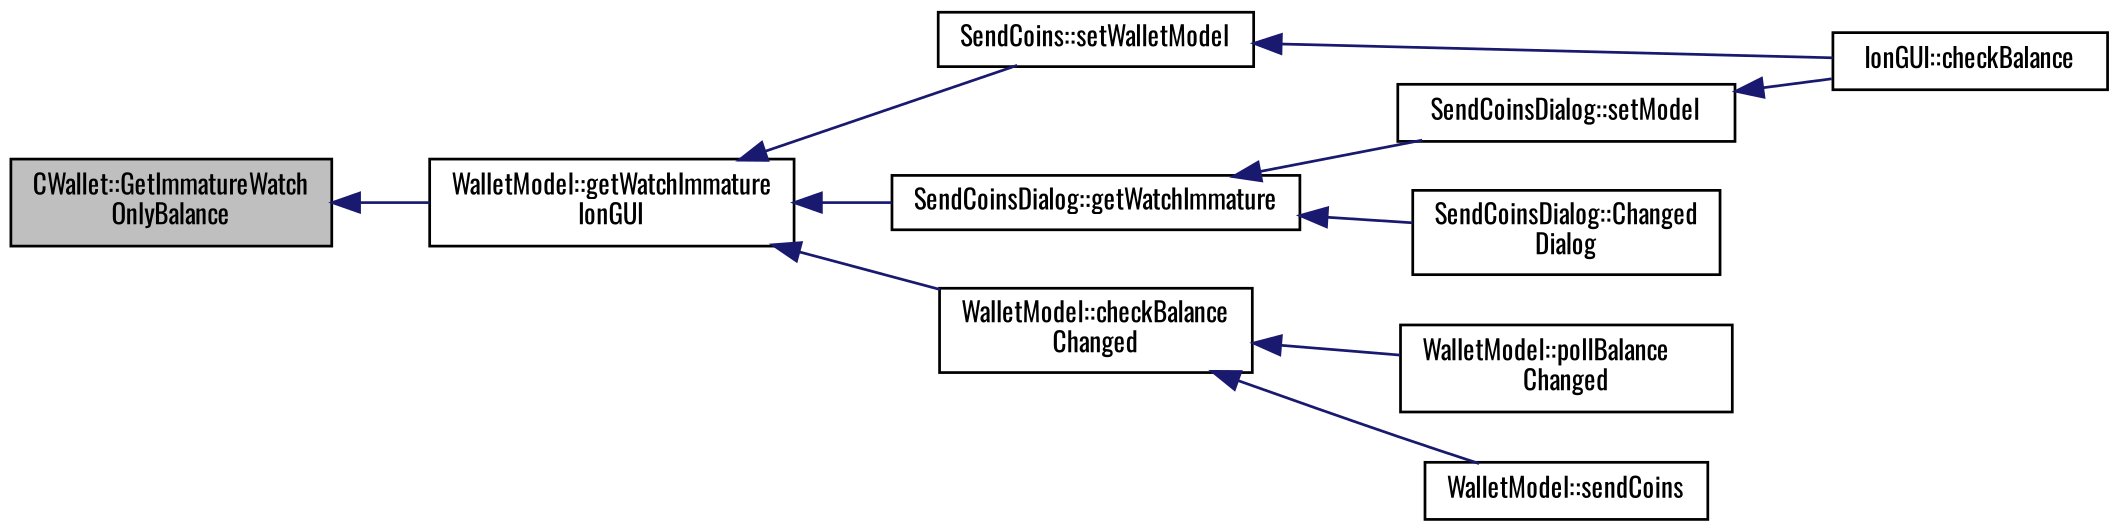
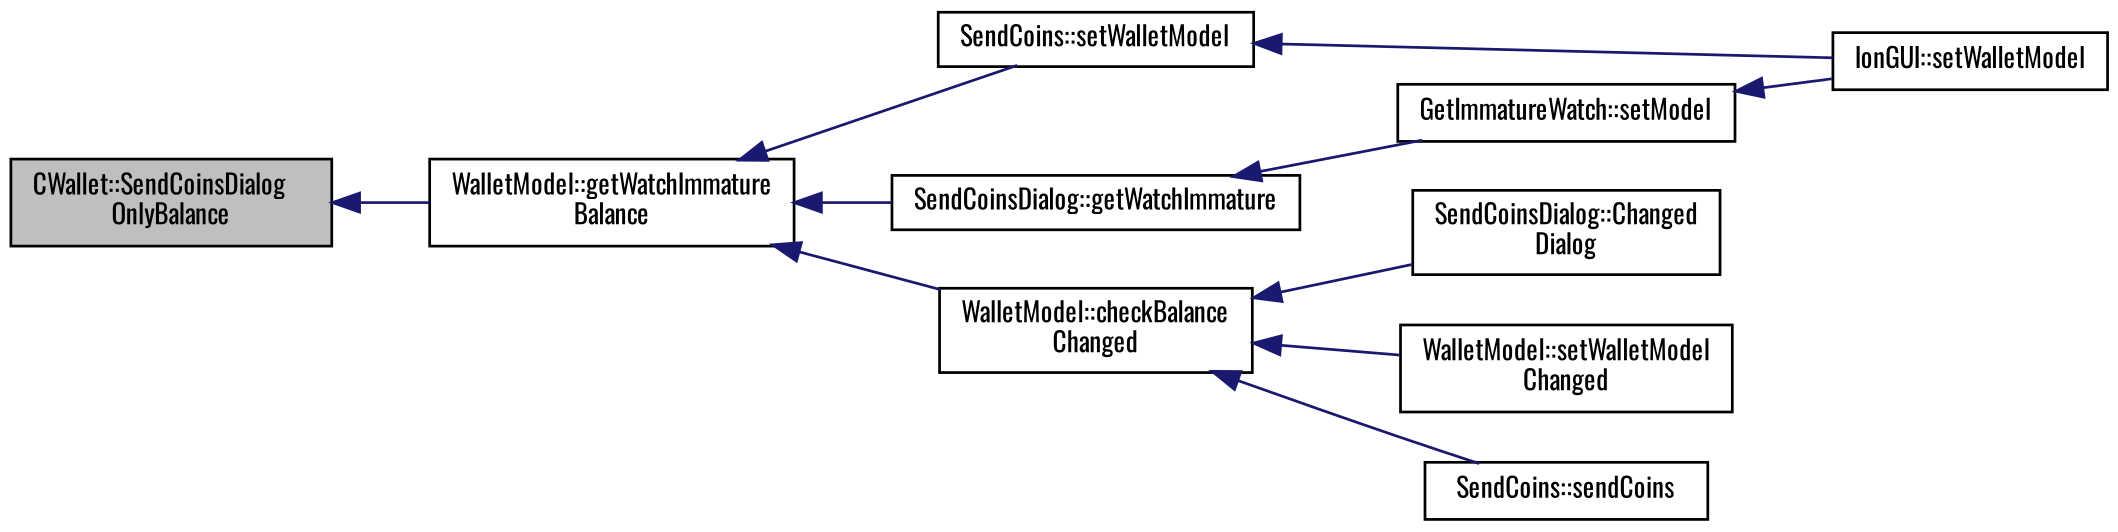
(1970, 61) -> (1970, 61)
(1566, 113) -> (1566, 113)
(171, 203) -> (171, 203)
(612, 203) -> (612, 203)
(1370, 220) -> (1347, 278)
(1566, 368) -> (1566, 368)
(1566, 491) -> (1566, 491)
